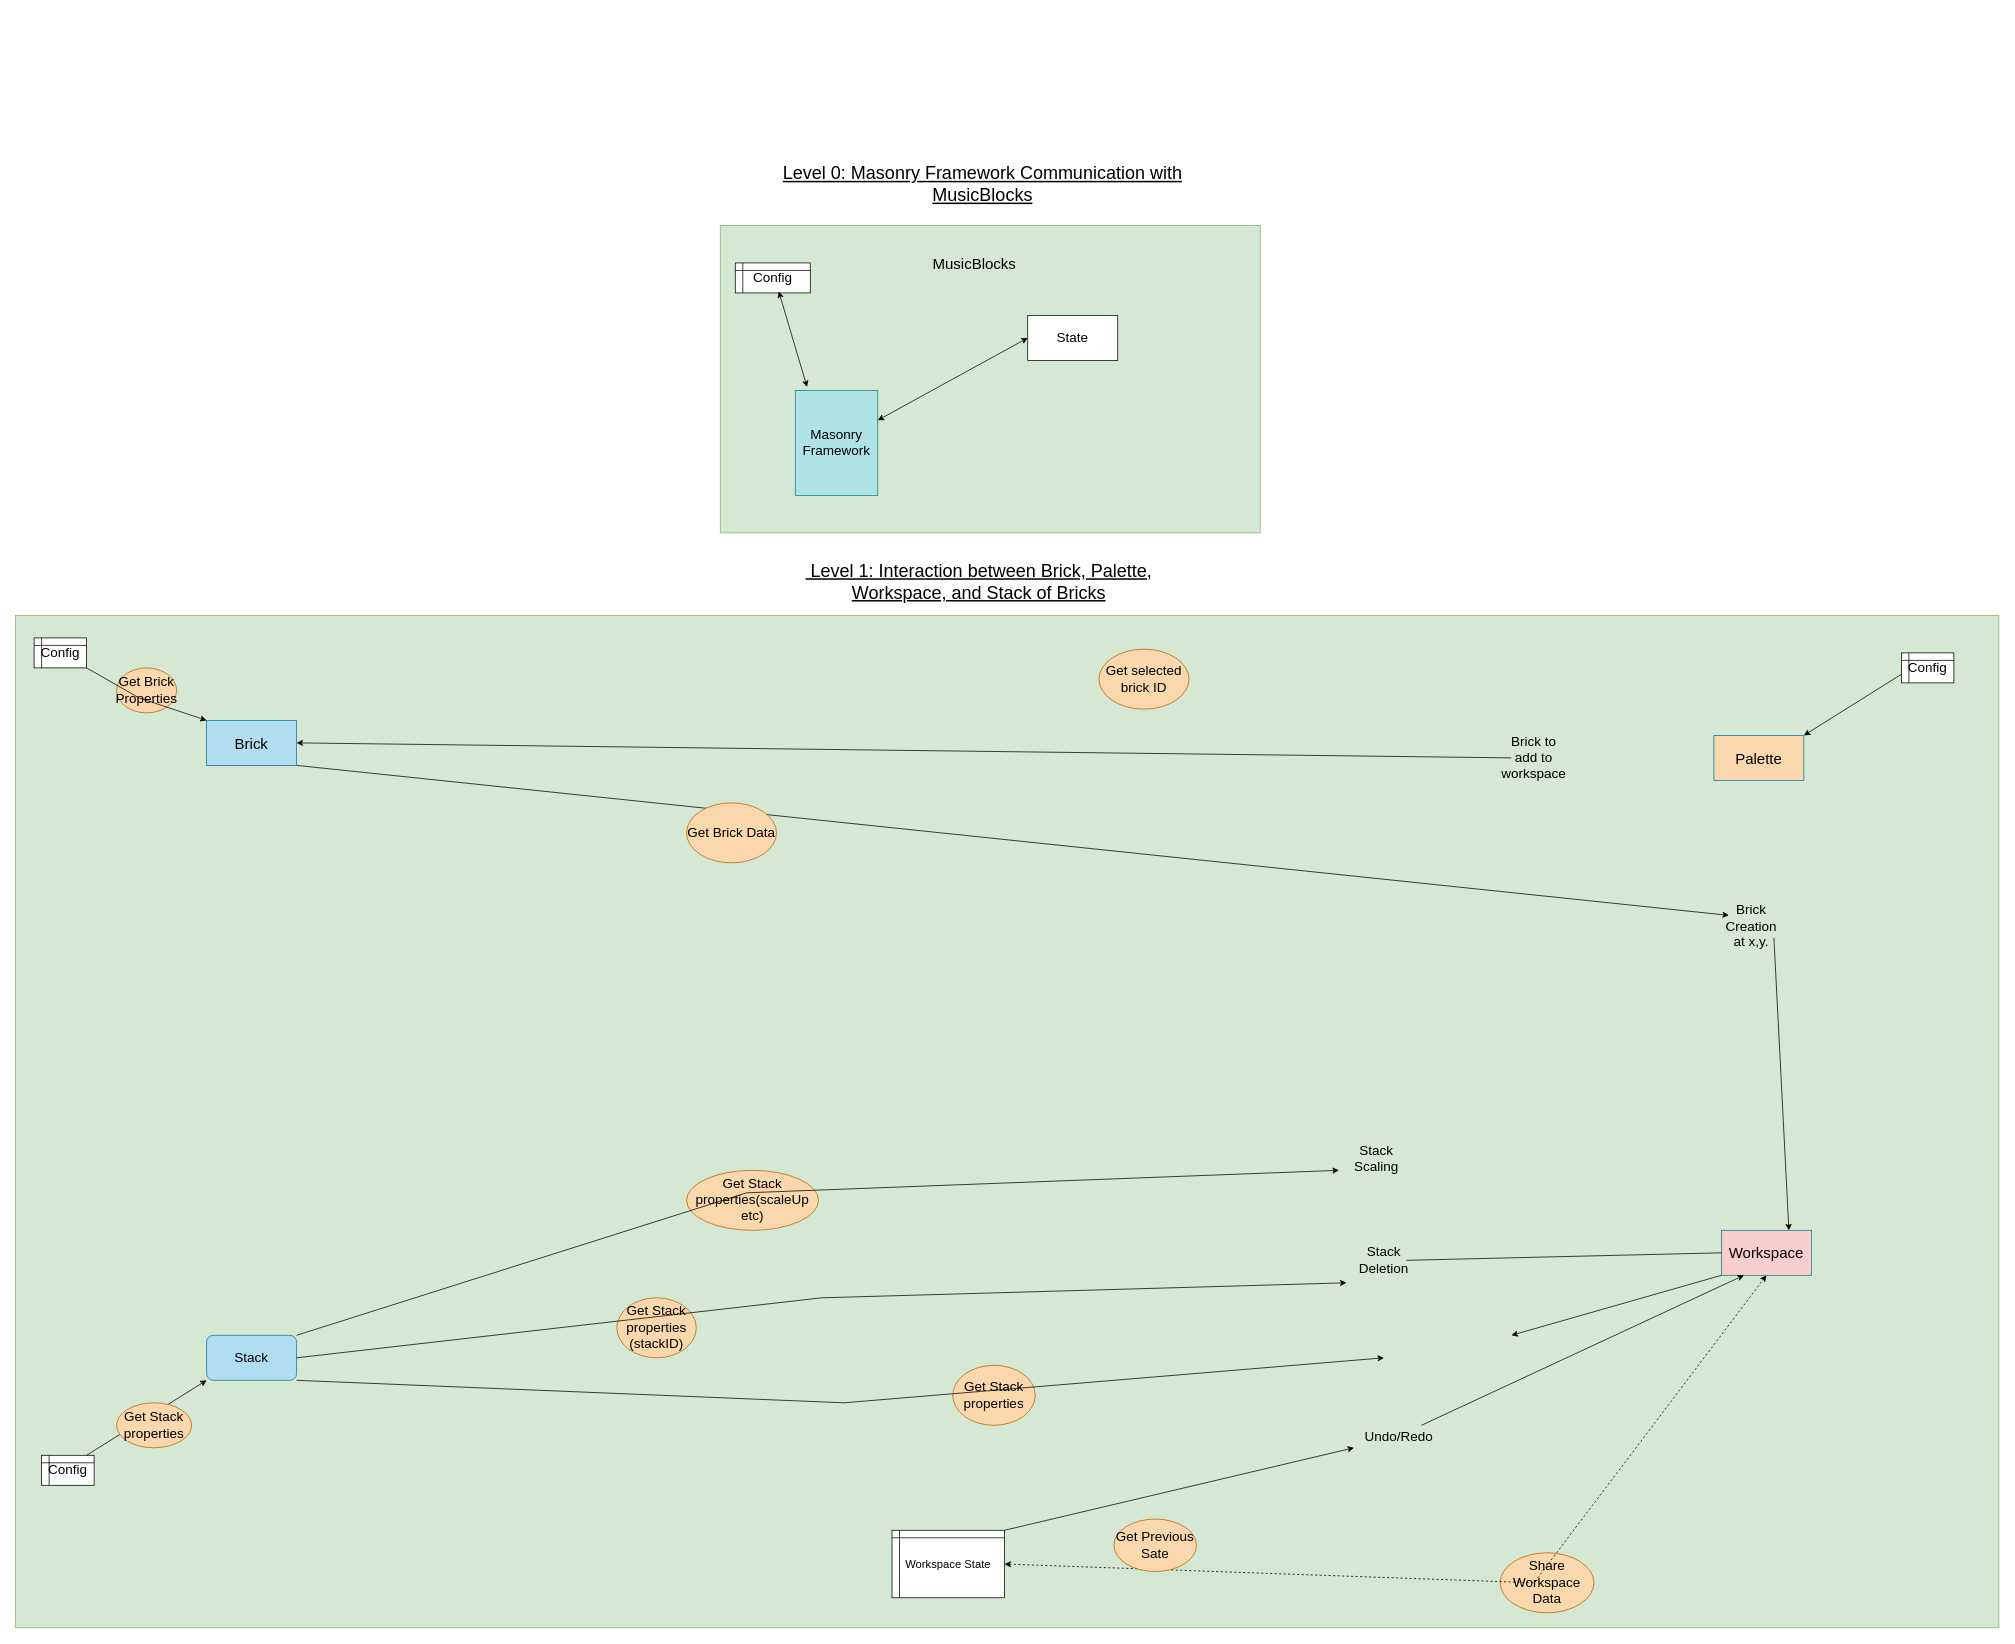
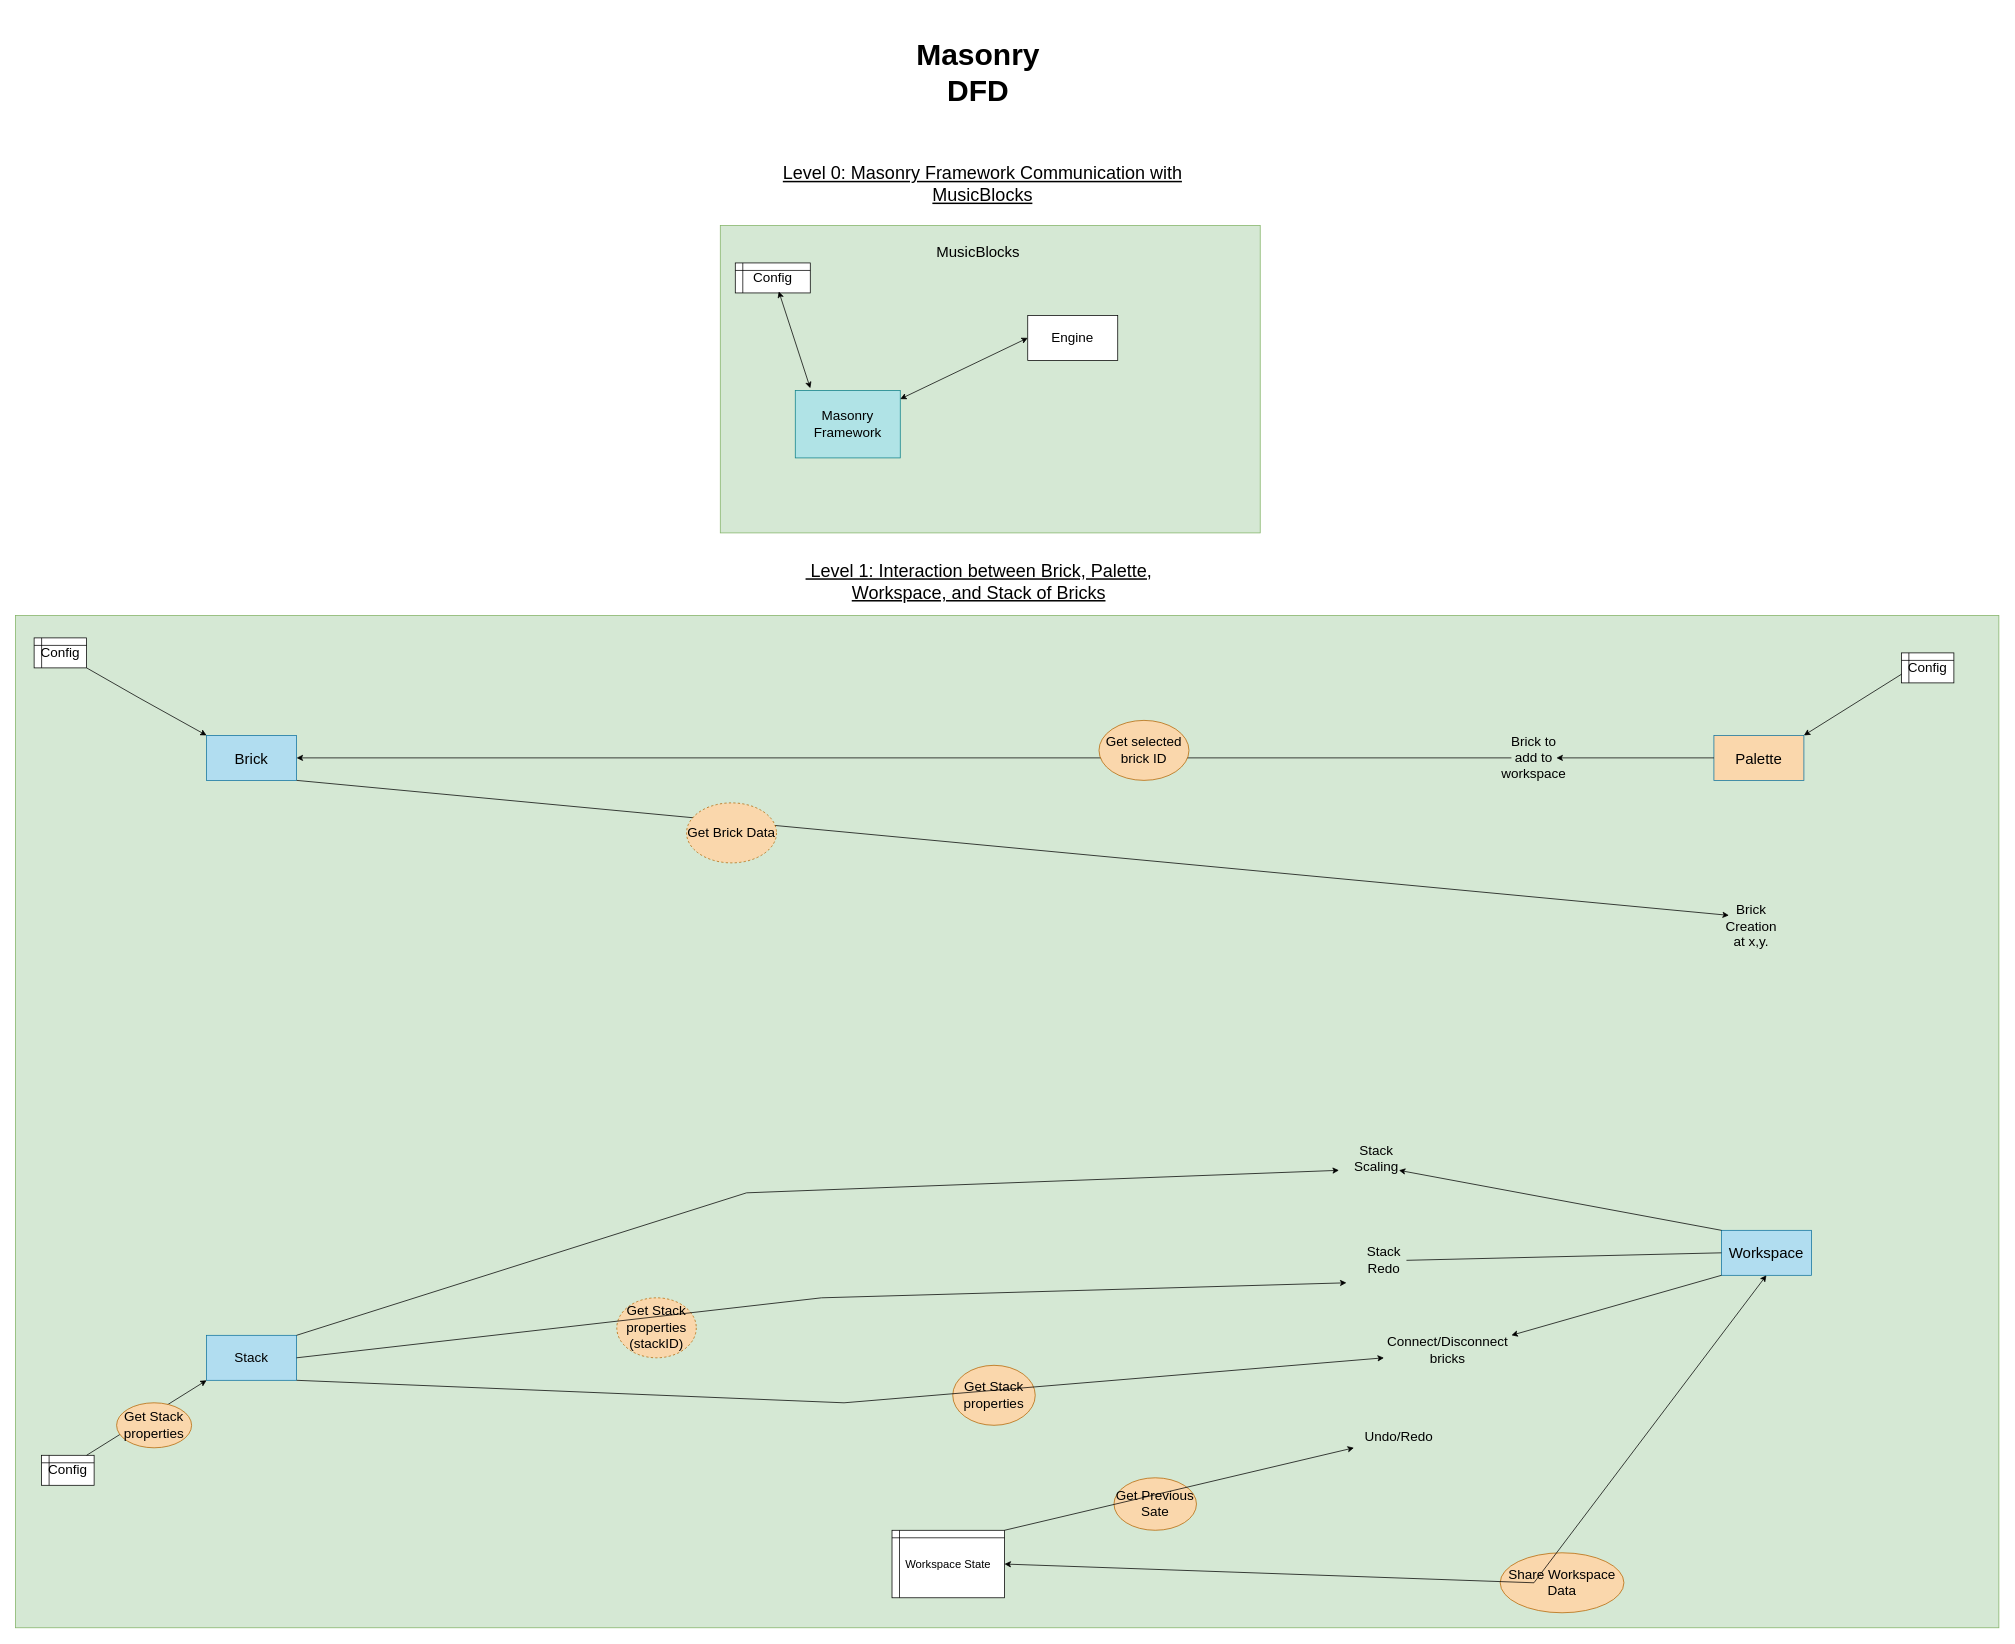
none -> (978, 72)
(975, 263) -> (978, 252)
(1073, 338) -> (1073, 338)
(837, 443) -> (848, 424)
(1144, 679) -> (1144, 750)
(147, 690) -> none
(252, 743) -> (252, 758)
none -> (1563, 758)
(732, 833) -> (732, 833)
(1782, 1083) -> none
(753, 1200) -> none
none -> (1562, 1201)
(1767, 1253) -> (1767, 1253)
(1384, 1260) -> (1384, 1260)
(657, 1328) -> (657, 1328)
none -> (1448, 1350)
(1581, 1351) -> none
(252, 1358) -> (252, 1358)
(1155, 1545) -> (1155, 1504)
(1158, 1570) -> (1158, 1570)
(1547, 1583) -> (1562, 1583)
